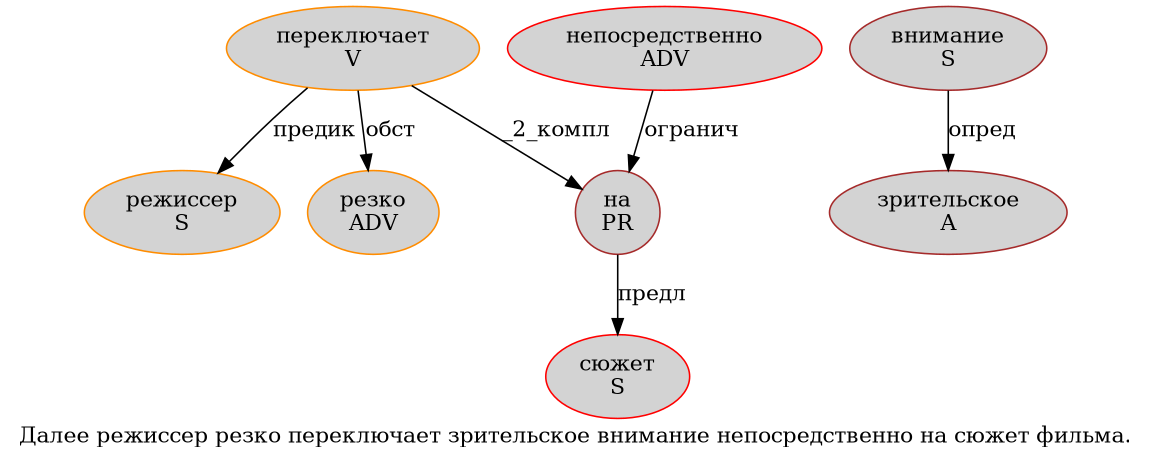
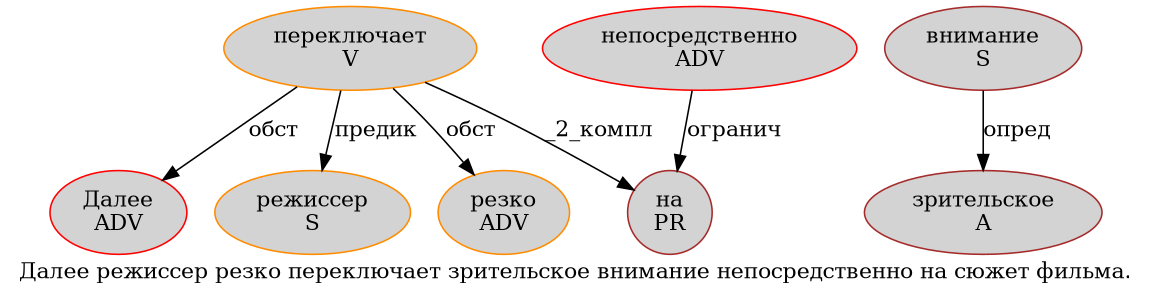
none -> (118, 212)
(618, 377) -> none
